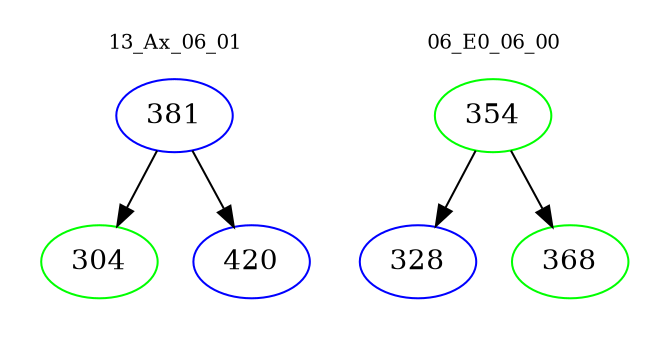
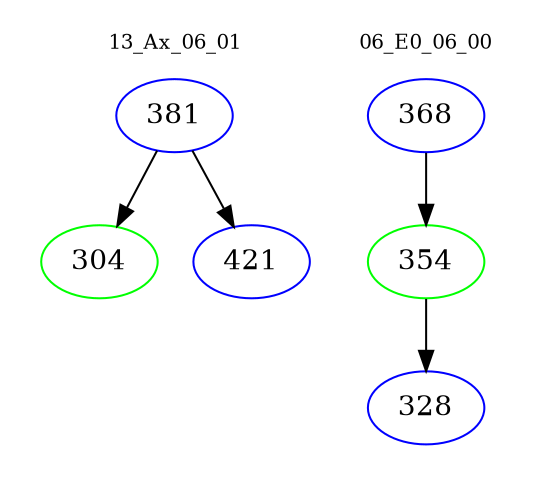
(527, 180) -> (426, 179)
(252, 262) -> (252, 262)
(570, 262) -> (426, 116)
